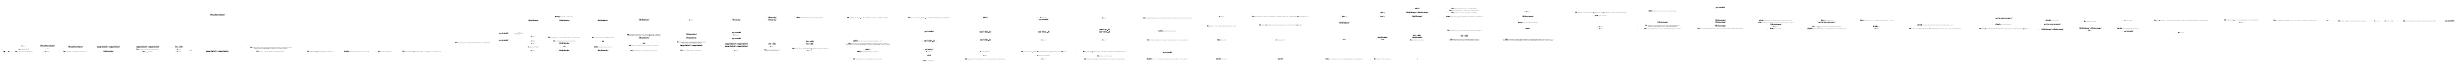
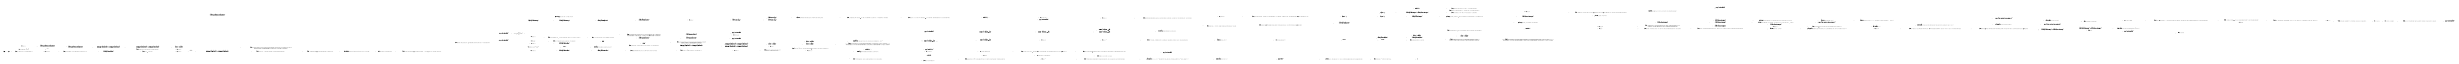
(1104, 30) -> (1104, 30)
